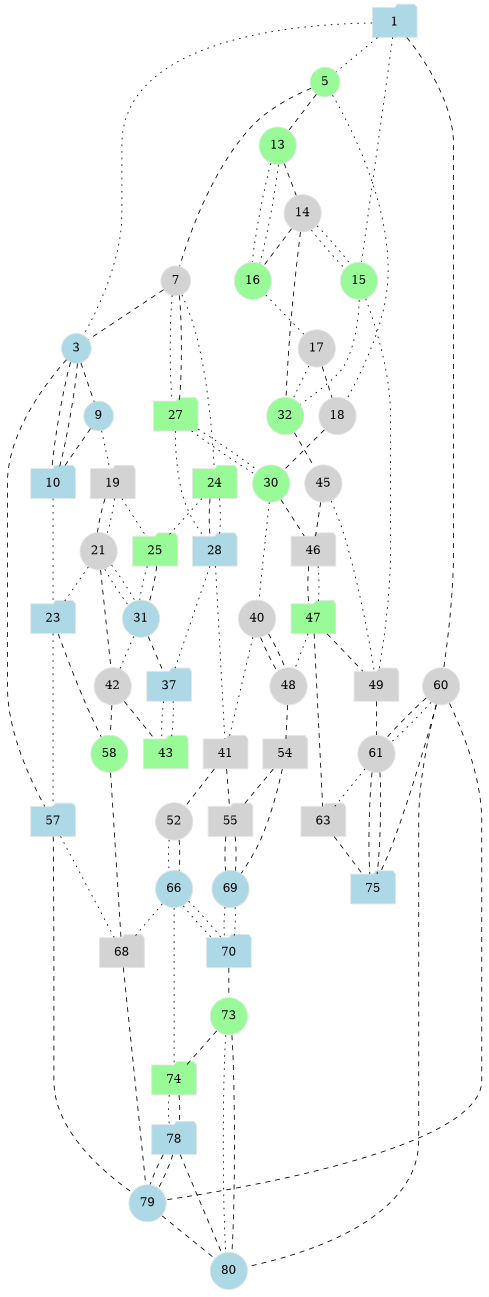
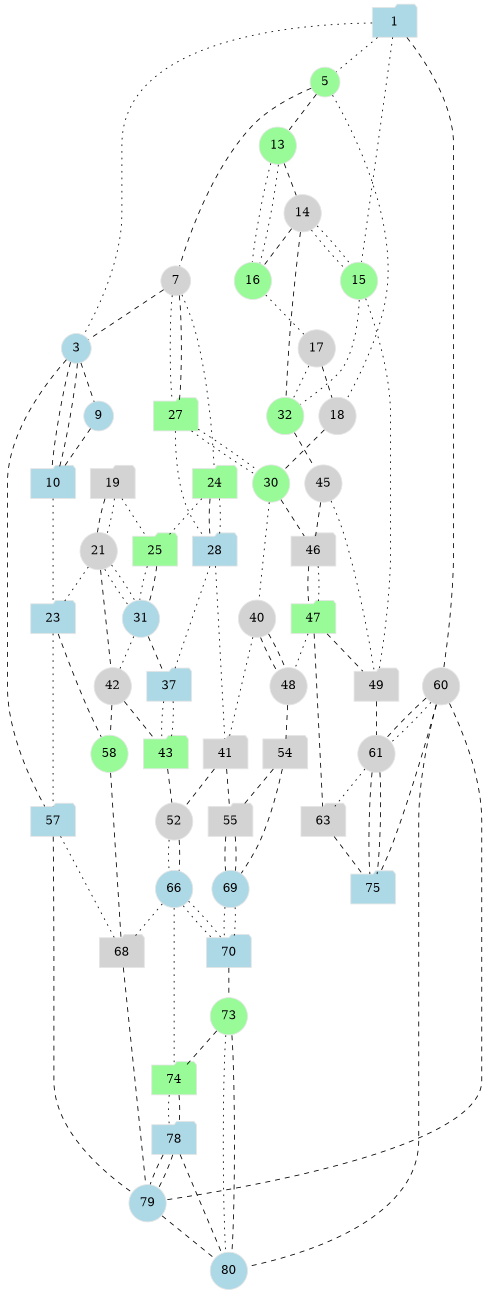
(106, 450) -> none
none -> (170, 786)
